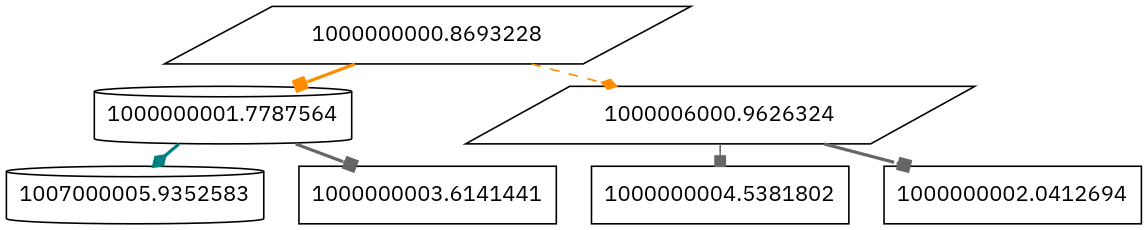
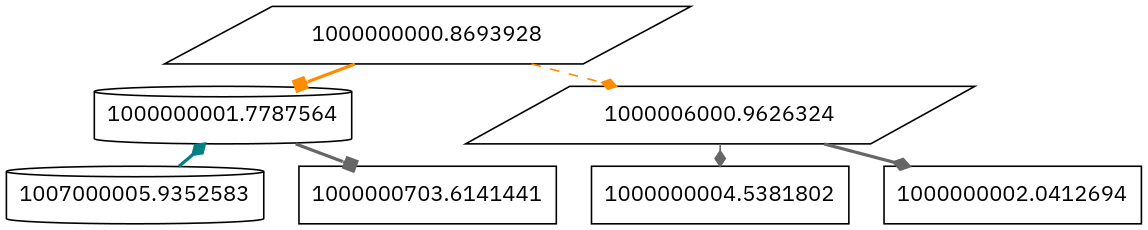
(428, 35) -> (428, 35)
(720, 148) -> (720, 148)
(172, 150) -> (186, 160)
(859, 153) -> (859, 153)
(428, 195) -> (428, 195)
